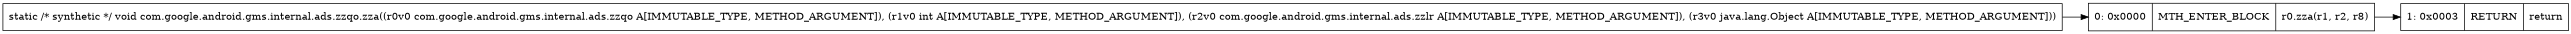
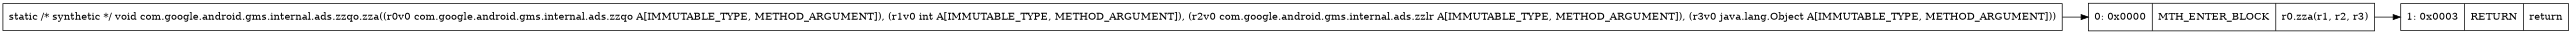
(2325, 17) -> (2325, 17)
